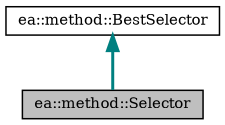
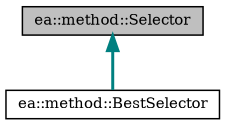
(113, 71) -> (113, 71)
